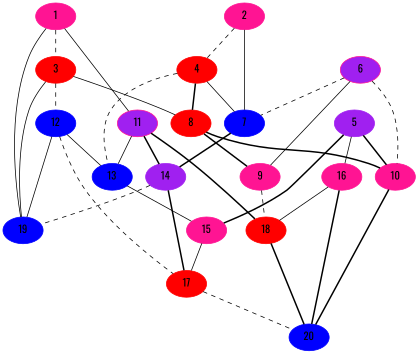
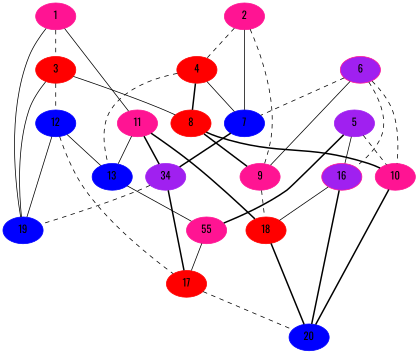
none -> (270, 95)
(137, 123) -> (137, 123)
none -> (383, 128)
(375, 150) -> (377, 153)
(166, 177) -> (166, 177)
(342, 177) -> (342, 177)
(207, 230) -> (207, 230)
